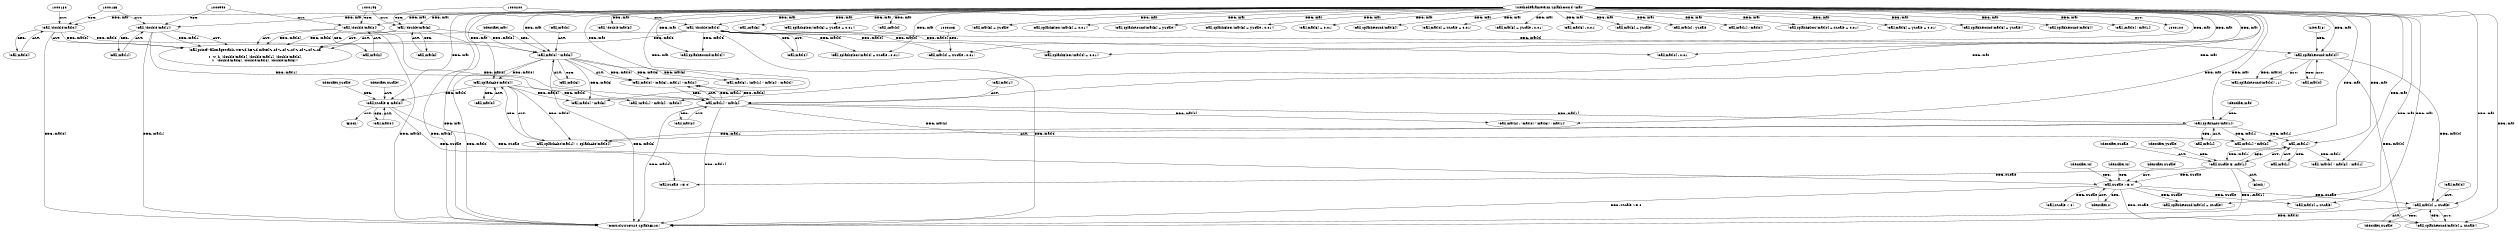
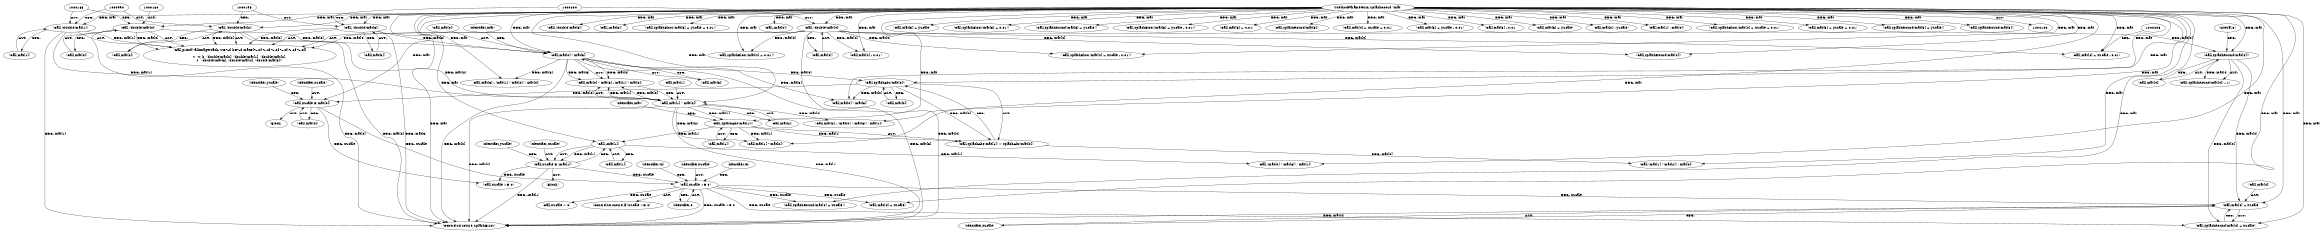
(2133, 28) -> none
(570, 97) -> (1337, 155)
none -> (622, 205)
